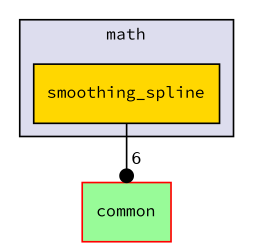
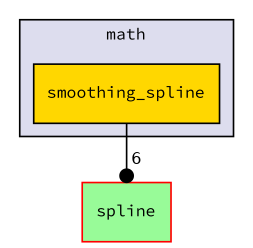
(127, 212) -> (127, 212)
